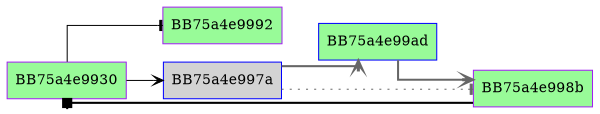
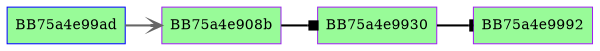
(94, 25) -> (453, 25)
(222, 80) -> none
(533, 89) -> (221, 25)
